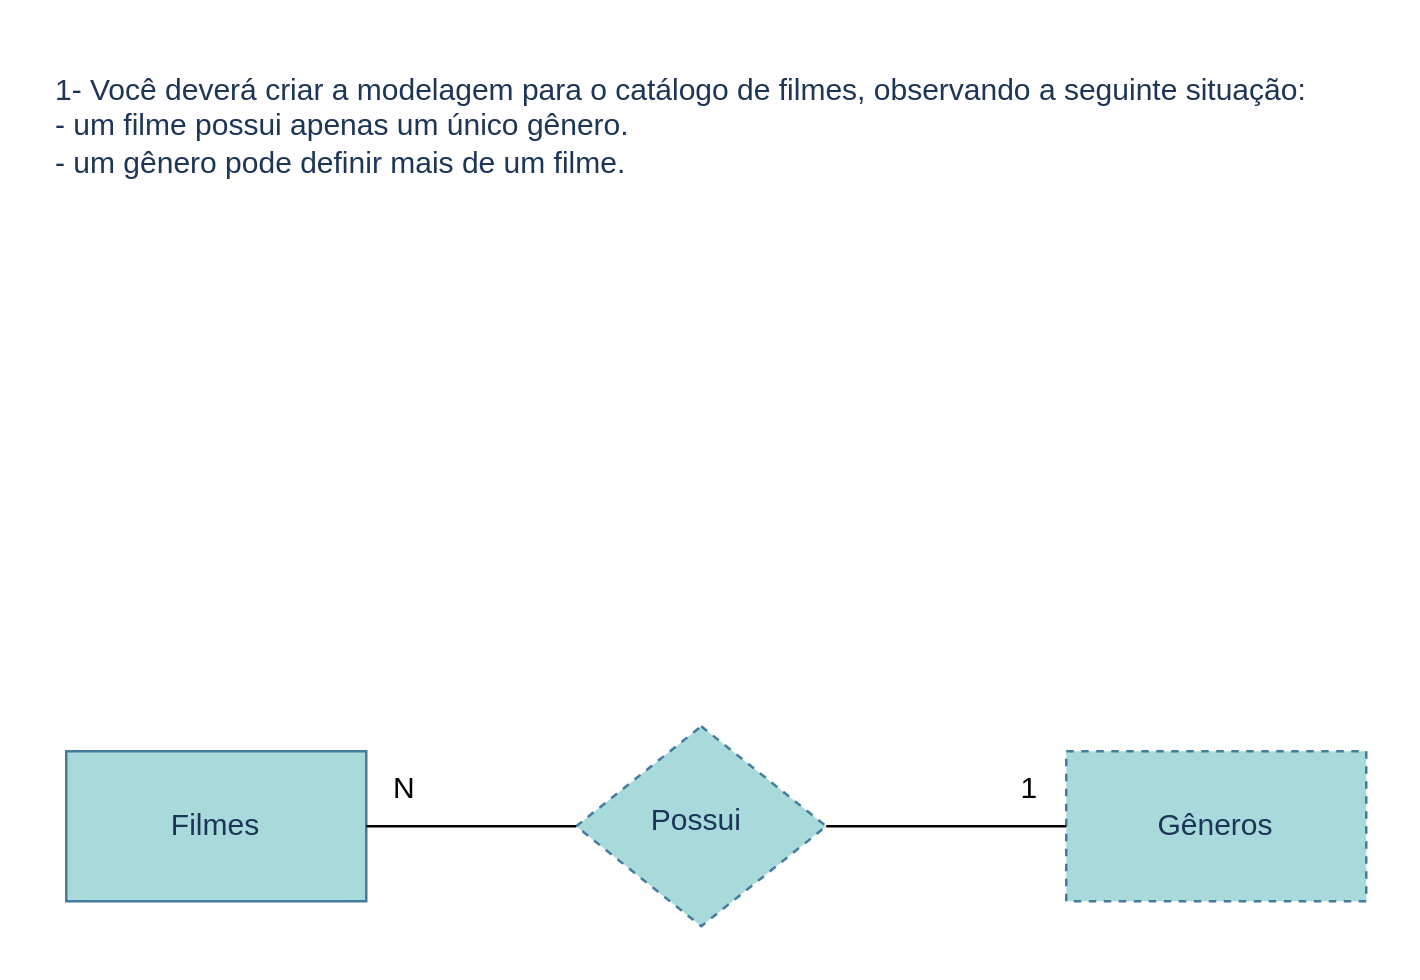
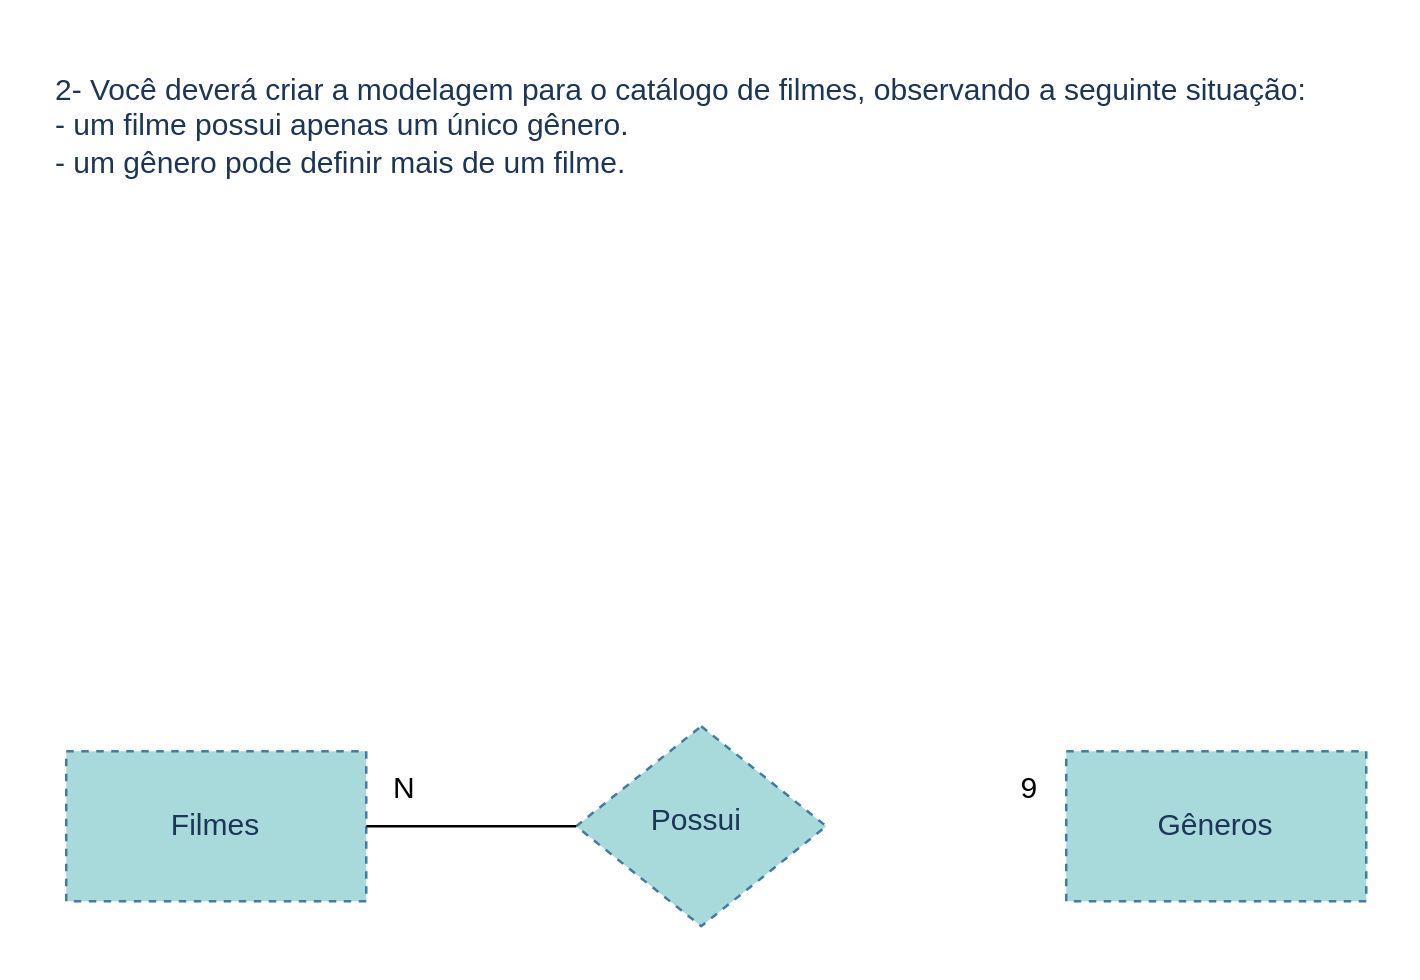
(731, 126) -> (731, 126)
(1030, 789) -> (1030, 789)
(216, 826) -> (216, 826)
(946, 826) -> none
